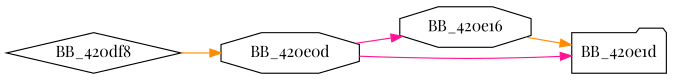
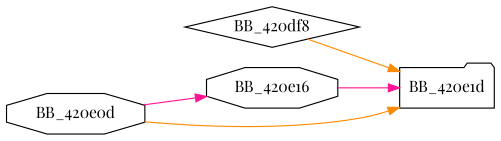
(543, 40) -> (363, 88)
(195, 53) -> (348, 53)
(460, 58) -> (267, 126)
